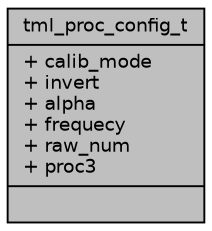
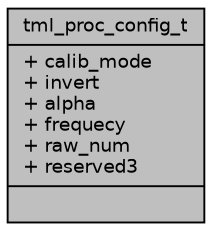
(60, 167) -> (81, 167)
